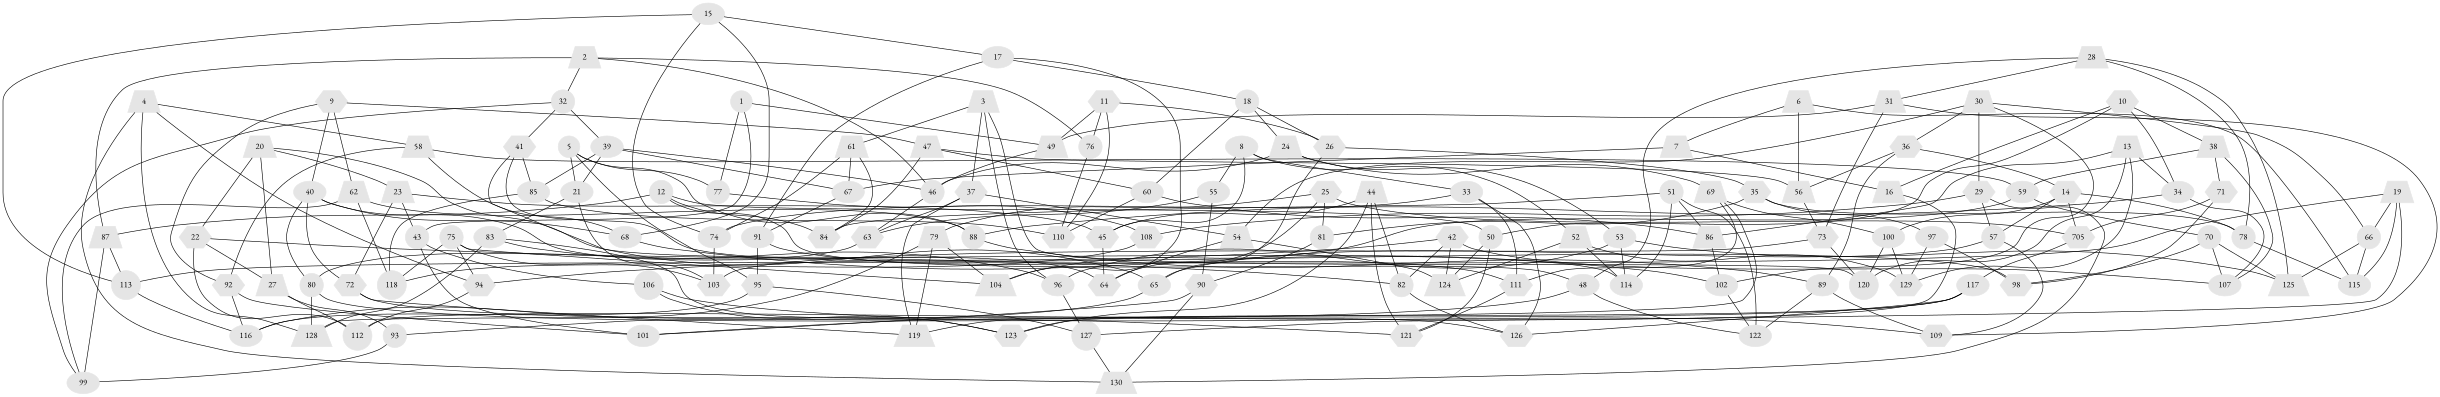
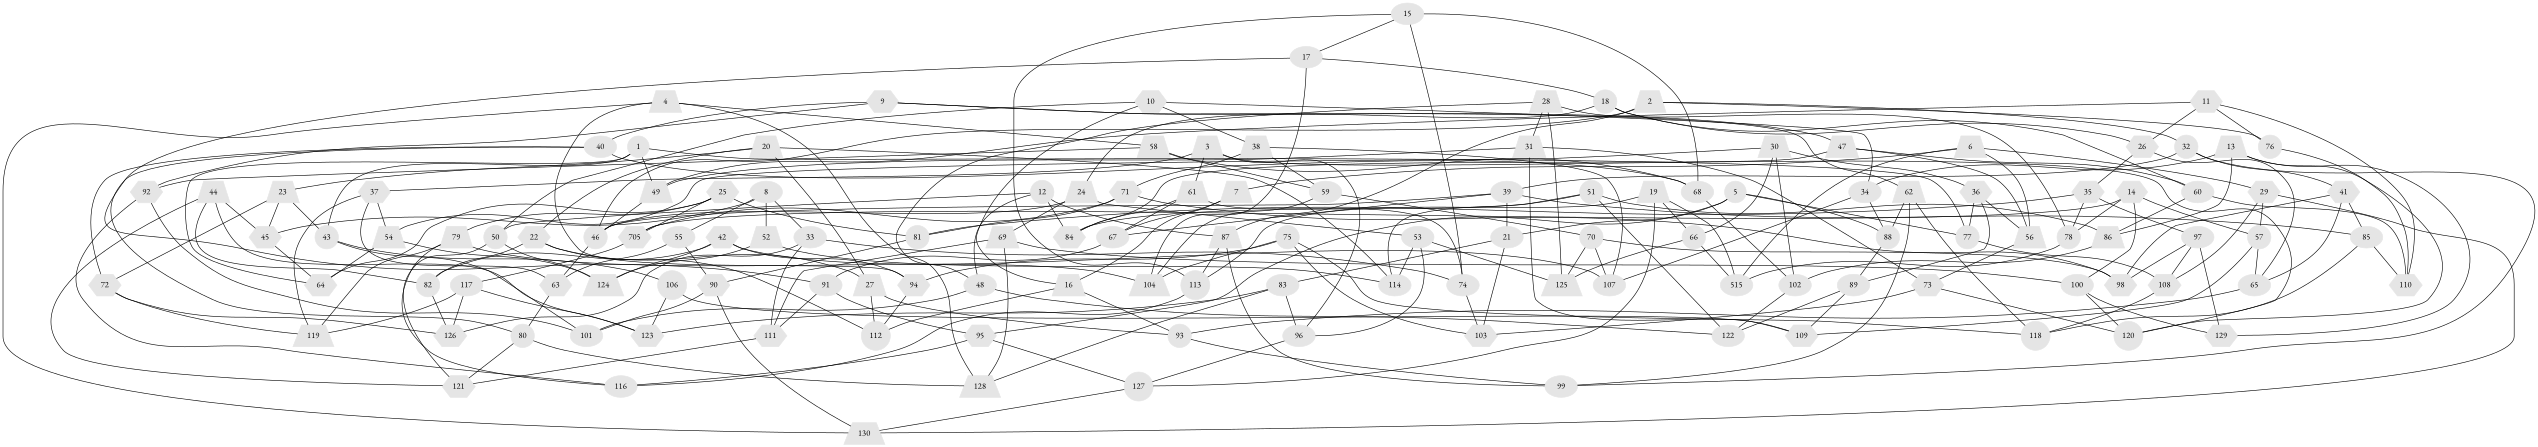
(1979, 147) -> (2111, 163)
(1975, 160) -> (1972, 211)
none -> (1022, 220)
(532, 235) -> (315, 163)
(1745, 257) -> none
none -> (2181, 261)
(2354, 285) -> (1737, 285)
none -> (1106, 302)
